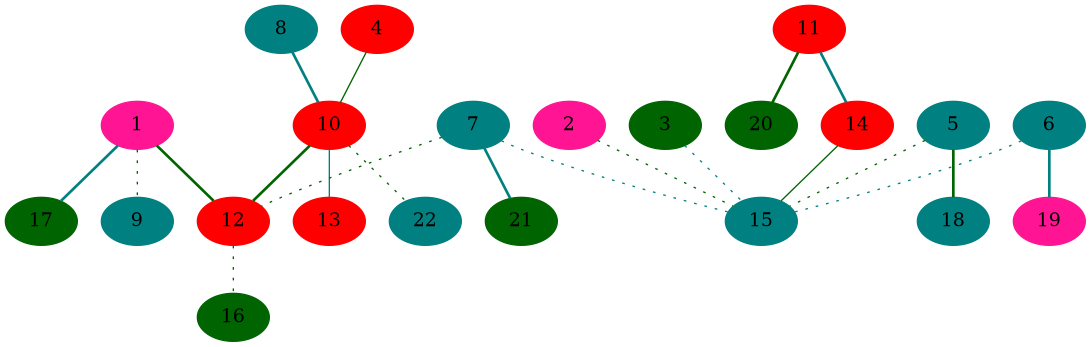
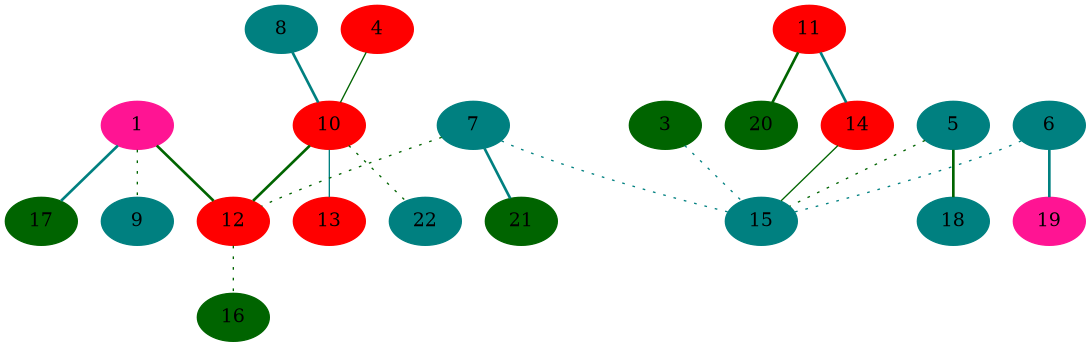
(569, 125) -> none
